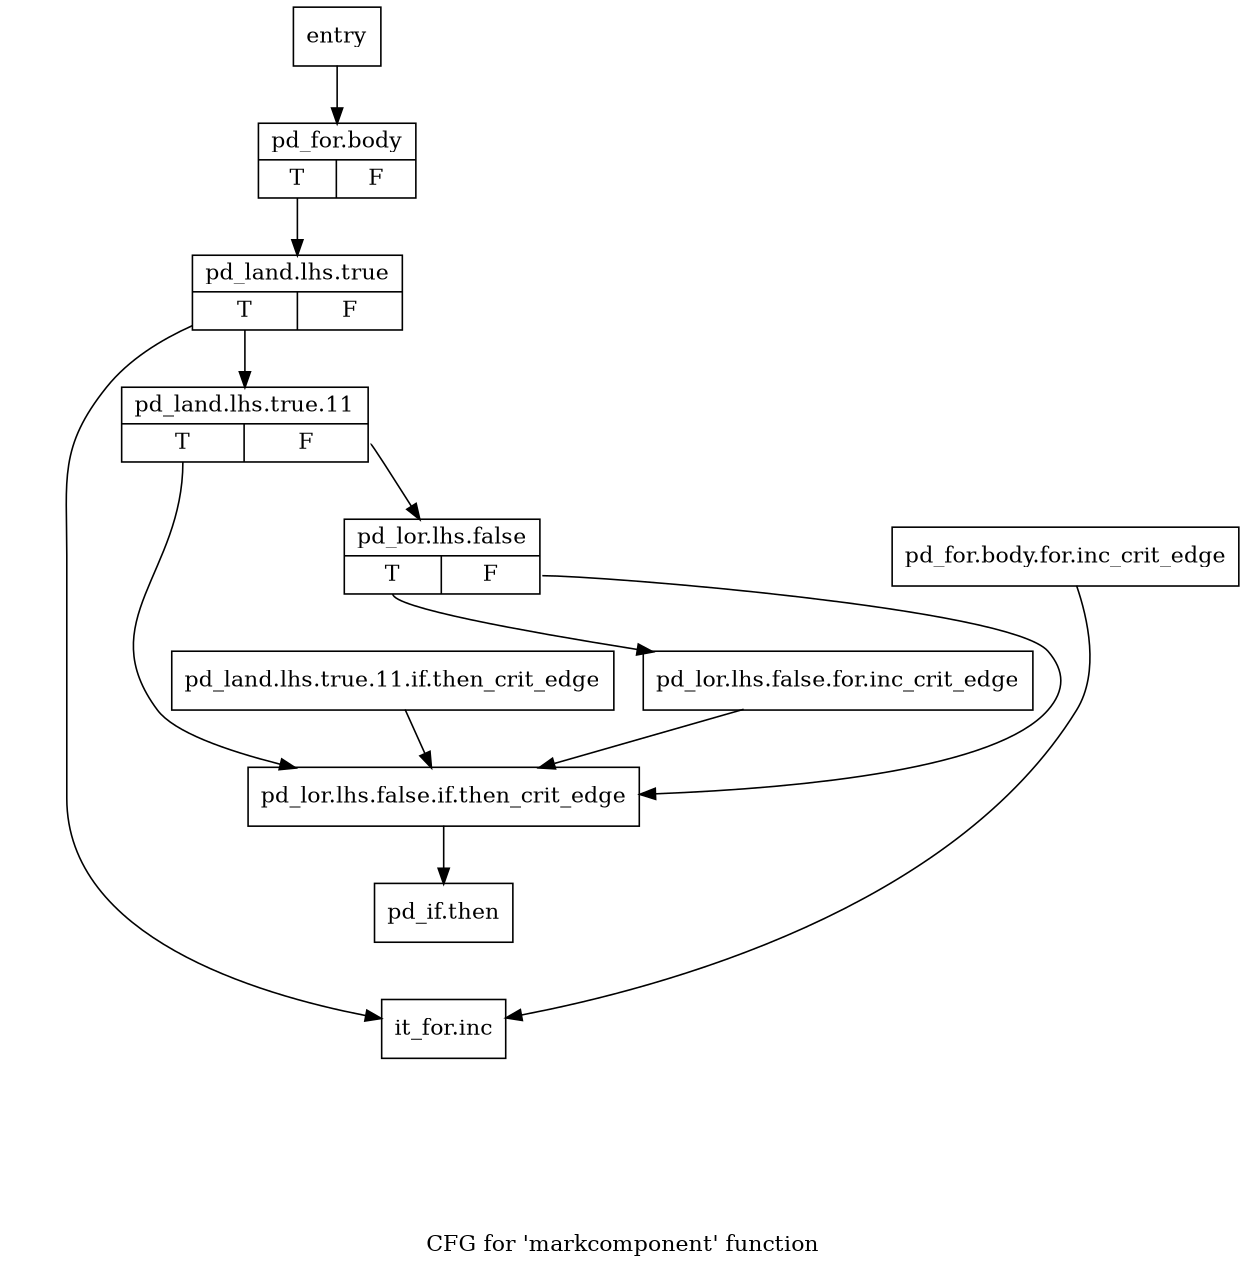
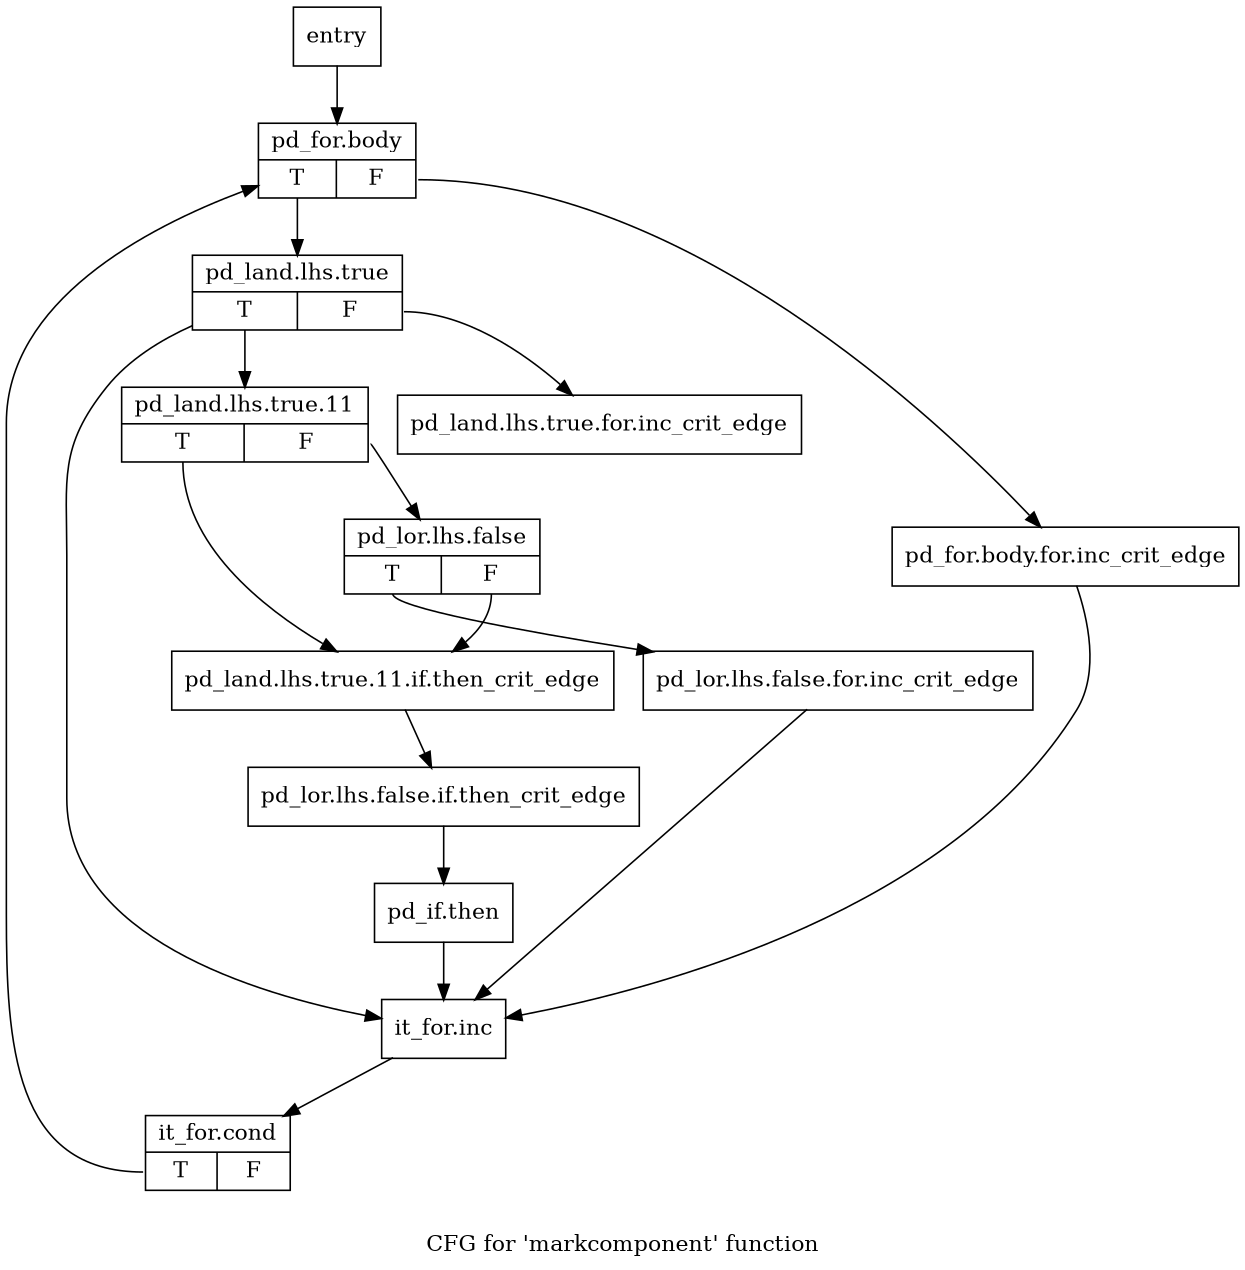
none -> (754, 290)
none -> (600, 425)
(1030, 642) -> (488, 613)
(134, 653) -> (230, 569)
(649, 736) -> (647, 849)
none -> (444, 963)
none -> (218, 1153)
